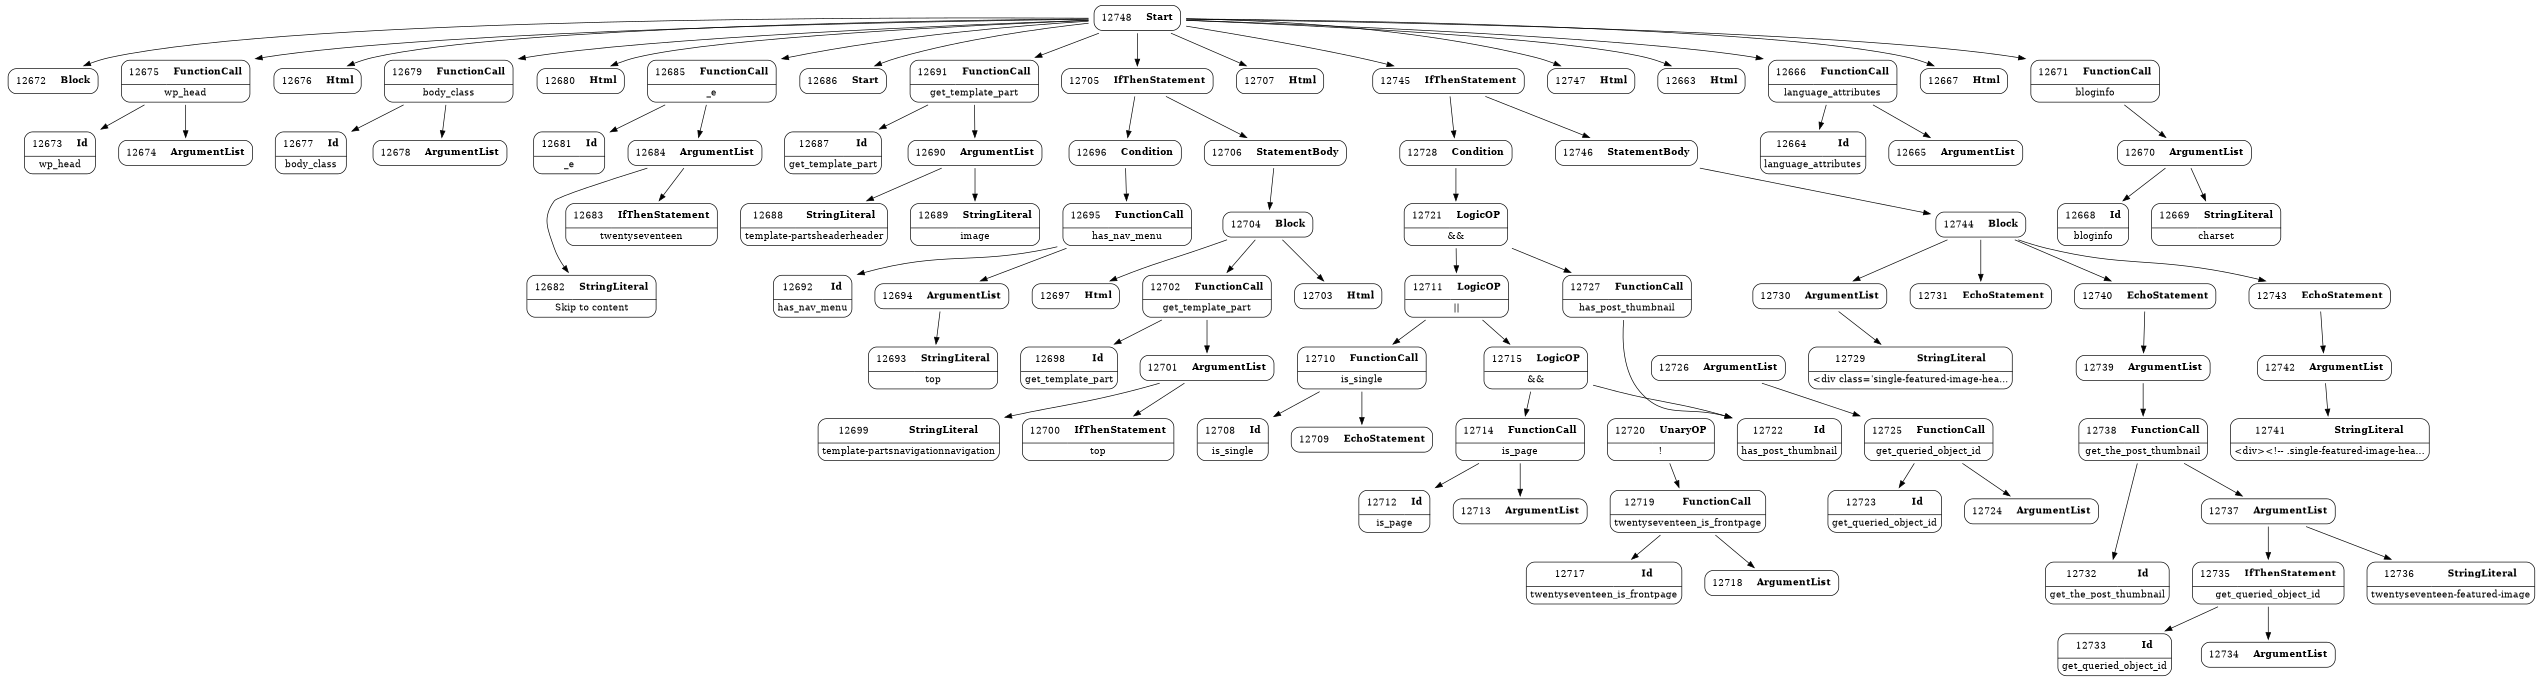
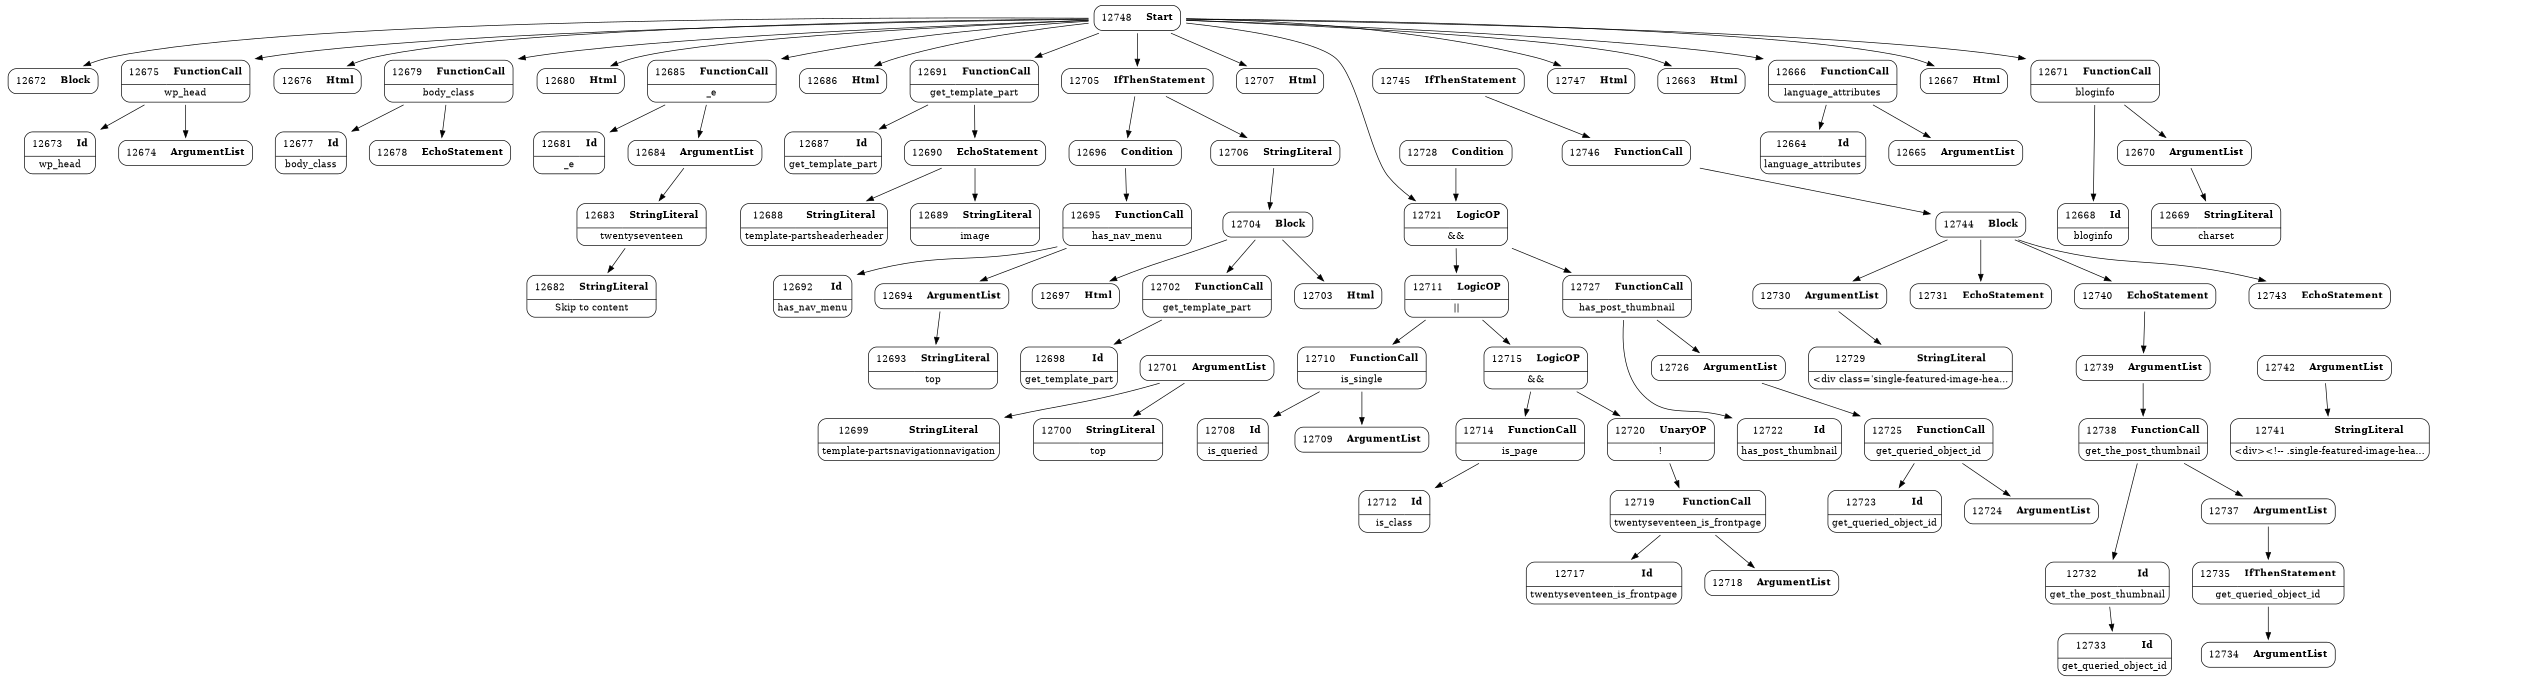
(1287, 43) -> (1337, 60)
(865, 80) -> (866, 80)
(1452, 114) -> none
(462, 152) -> (463, 152)
(997, 152) -> (998, 152)
(1298, 152) -> (1298, 152)
(1649, 152) -> (1649, 152)
(2147, 182) -> (2094, 149)
(567, 195) -> (619, 258)
(664, 215) -> (664, 215)
(2322, 329) -> none
(1207, 333) -> none
none -> (1675, 334)
(1659, 401) -> (1595, 402)
(1120, 430) -> (1121, 430)
(1385, 439) -> (1384, 439)
(1233, 451) -> (1233, 451)
(1520, 511) -> none
(1395, 523) -> (1395, 523)
(2451, 583) -> none
(2195, 617) -> (2111, 615)
